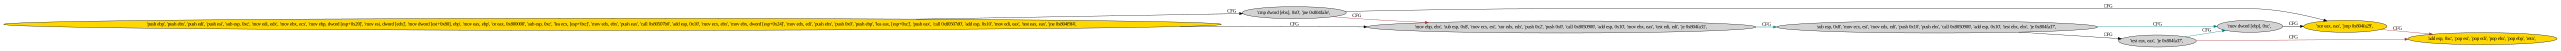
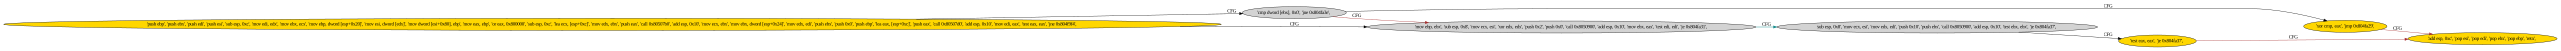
(2250, 26) -> none
(2345, 26) -> (2345, 26)
(2157, 41) -> (2157, 41)
